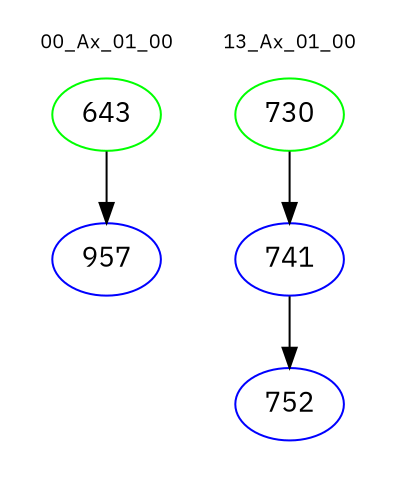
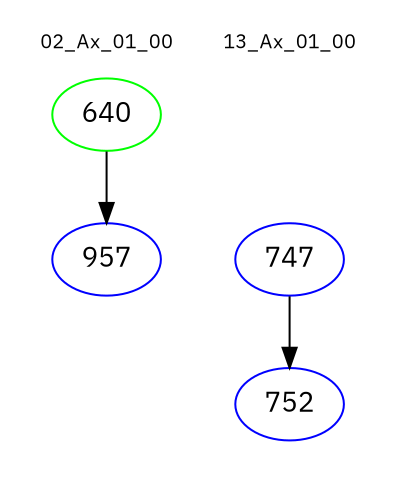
(108, 43) -> (108, 43)
(107, 115) -> (107, 115)
(290, 115) -> none
(290, 259) -> (290, 259)
